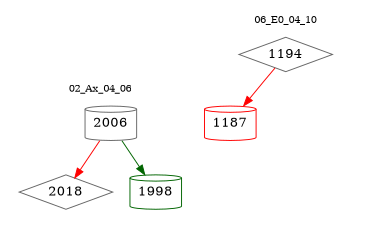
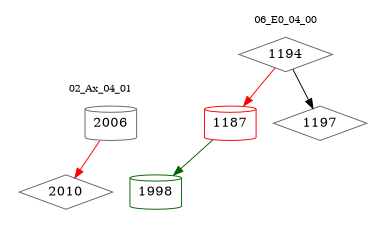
(286, 21) -> (286, 21)
(100, 89) -> (100, 89)
none -> (320, 123)
(131, 154) -> (197, 154)
(66, 192) -> (66, 192)
